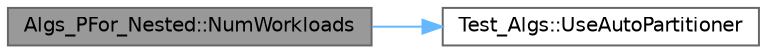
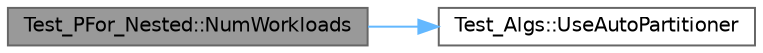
(190, 27) -> (188, 27)
